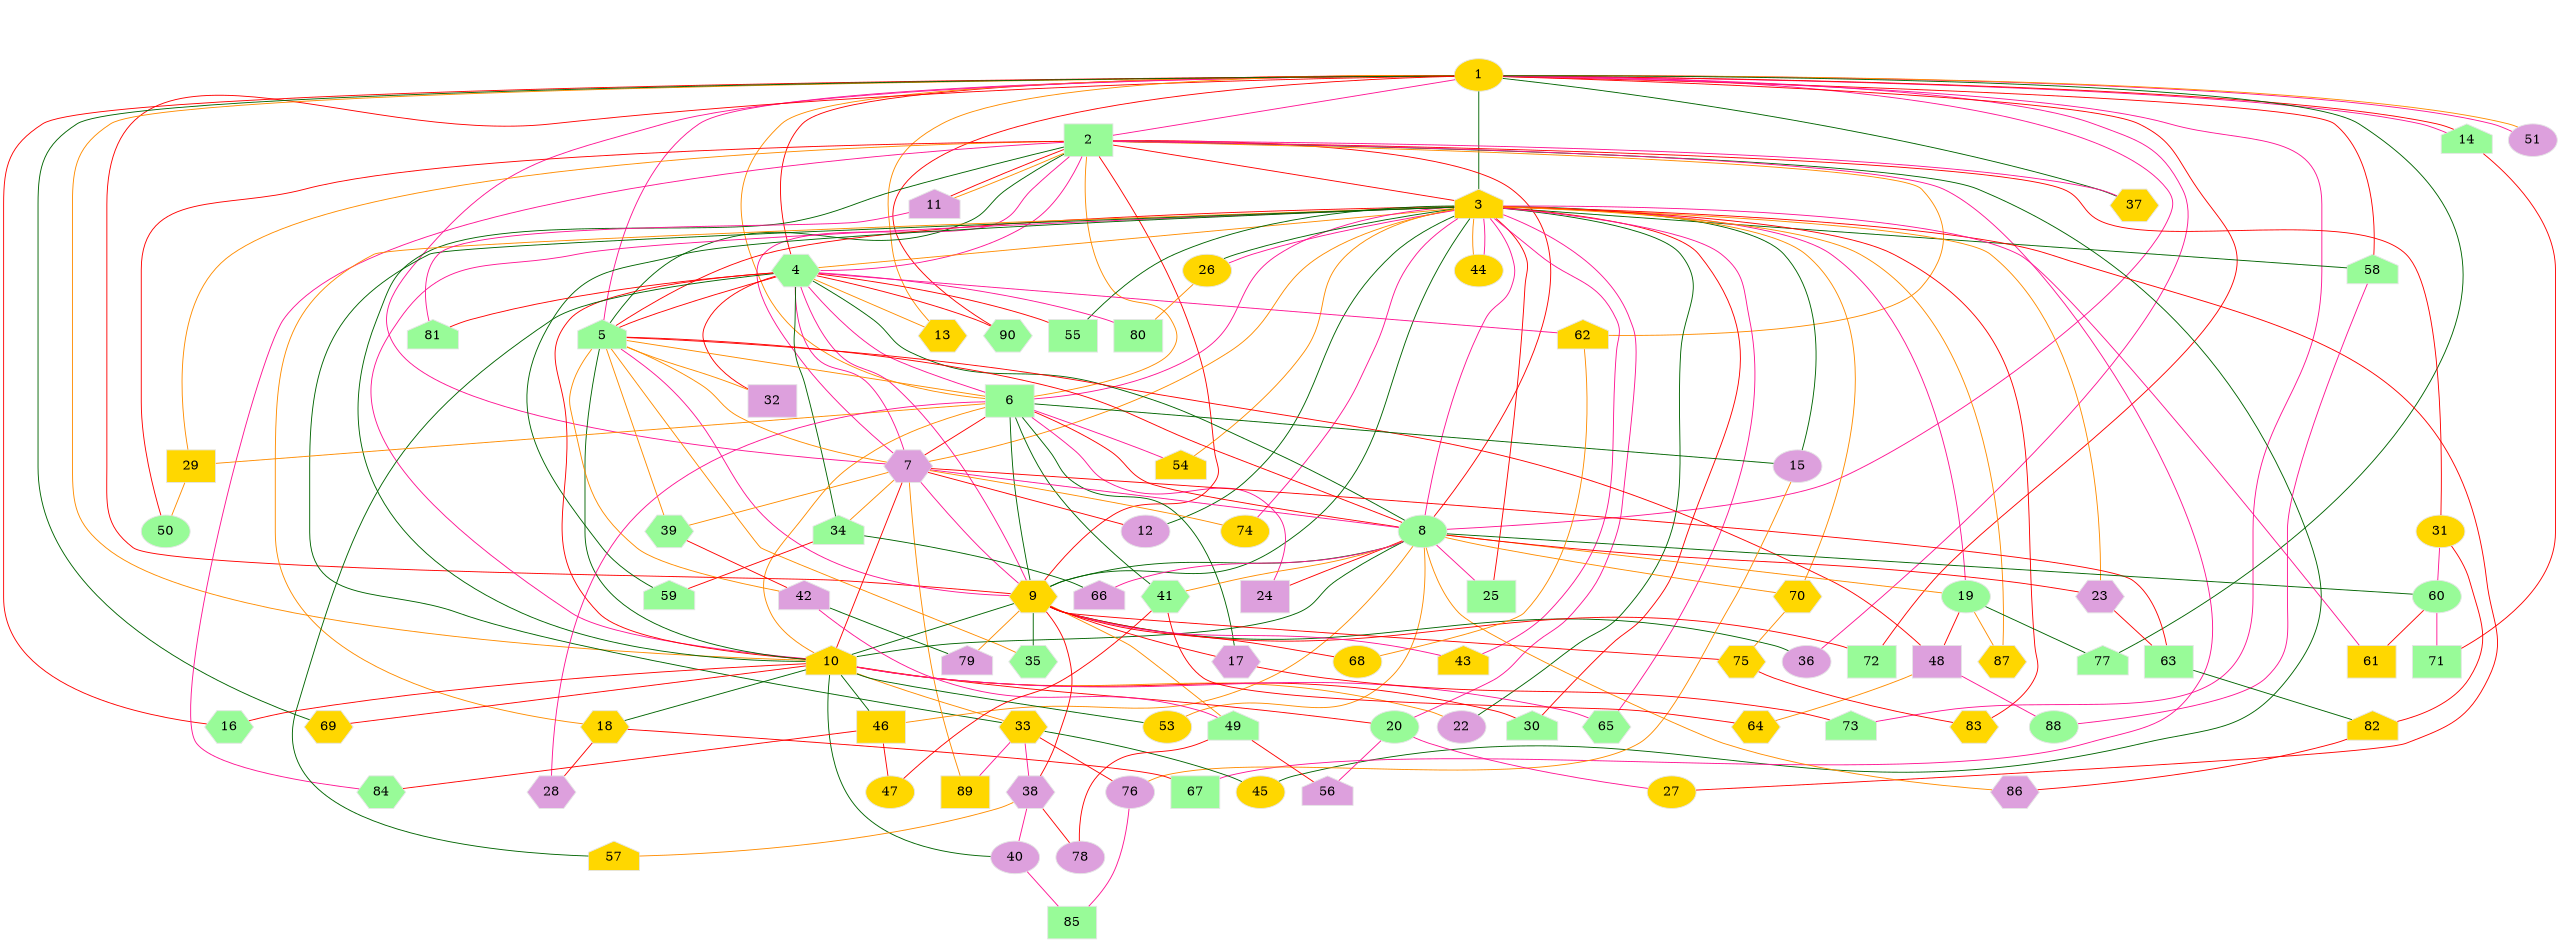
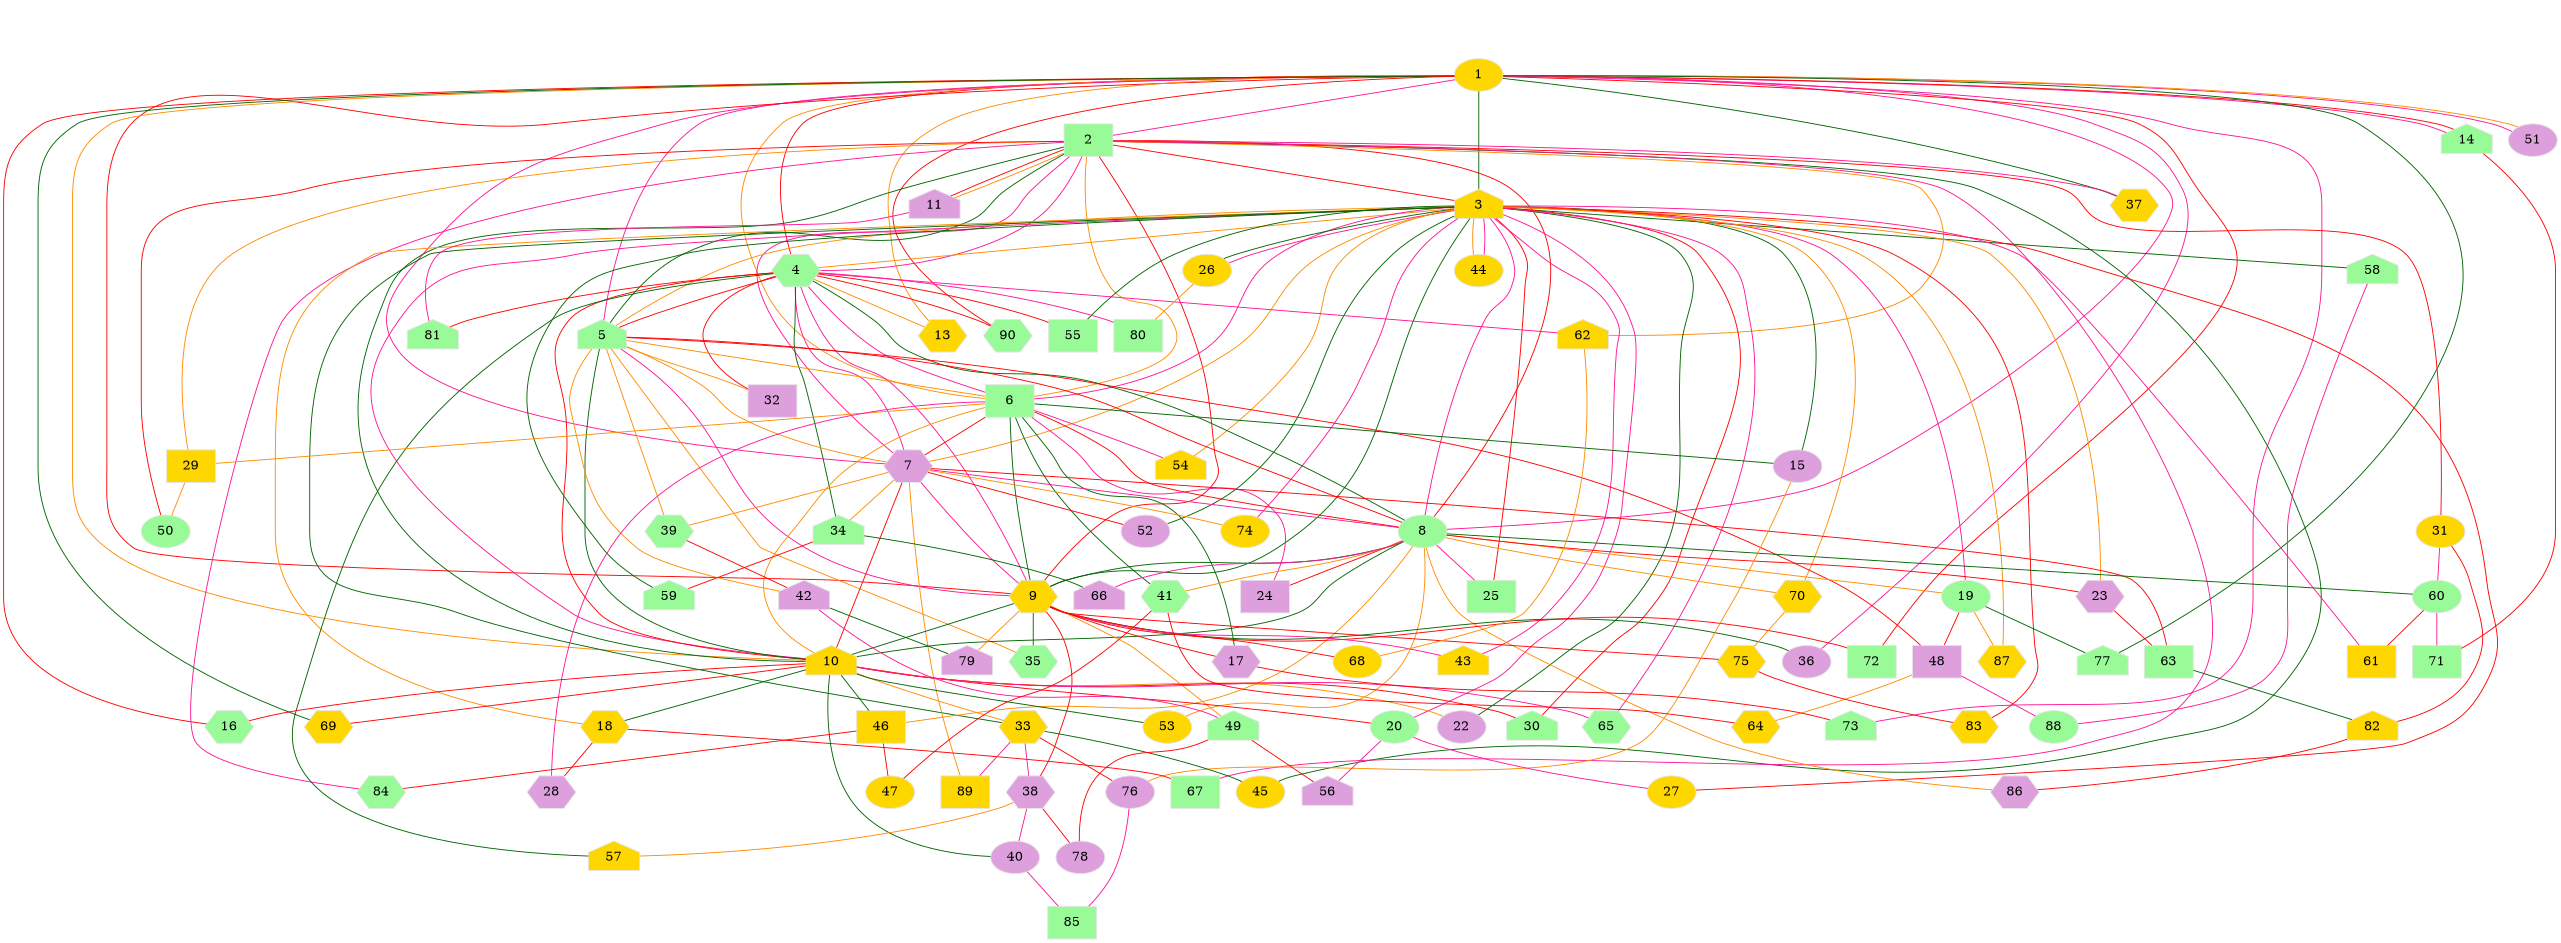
(2015, 94) -> none
(1026, 223) -> (1026, 223)
(1146, 531) -> (1146, 531)
